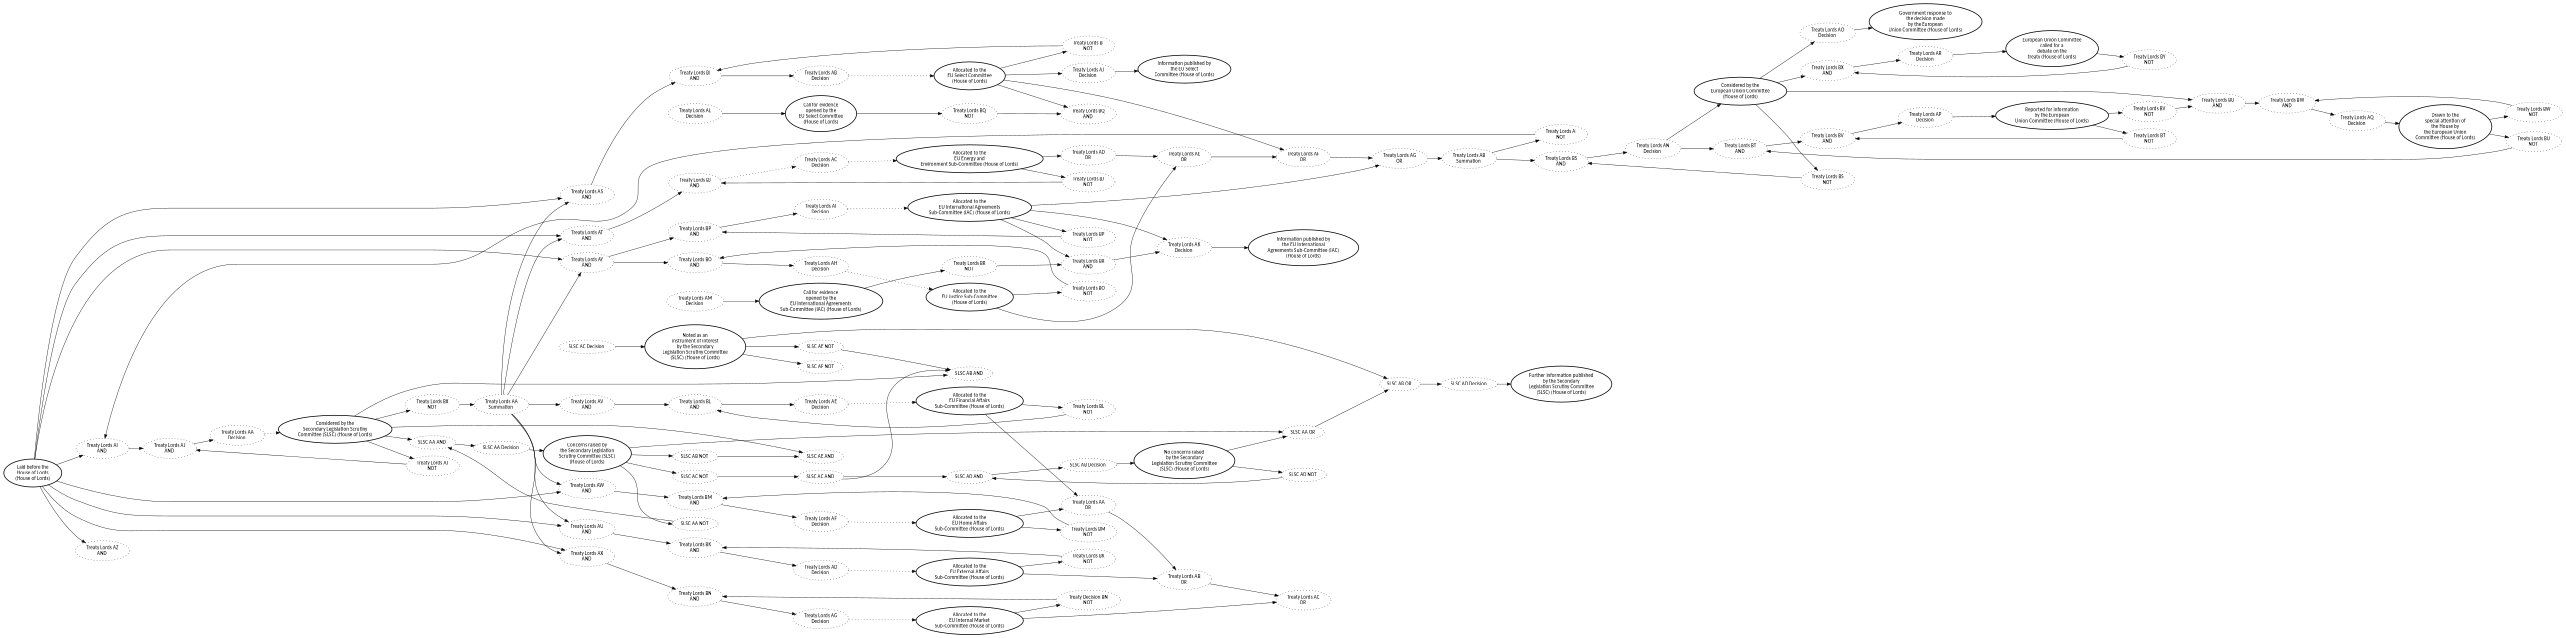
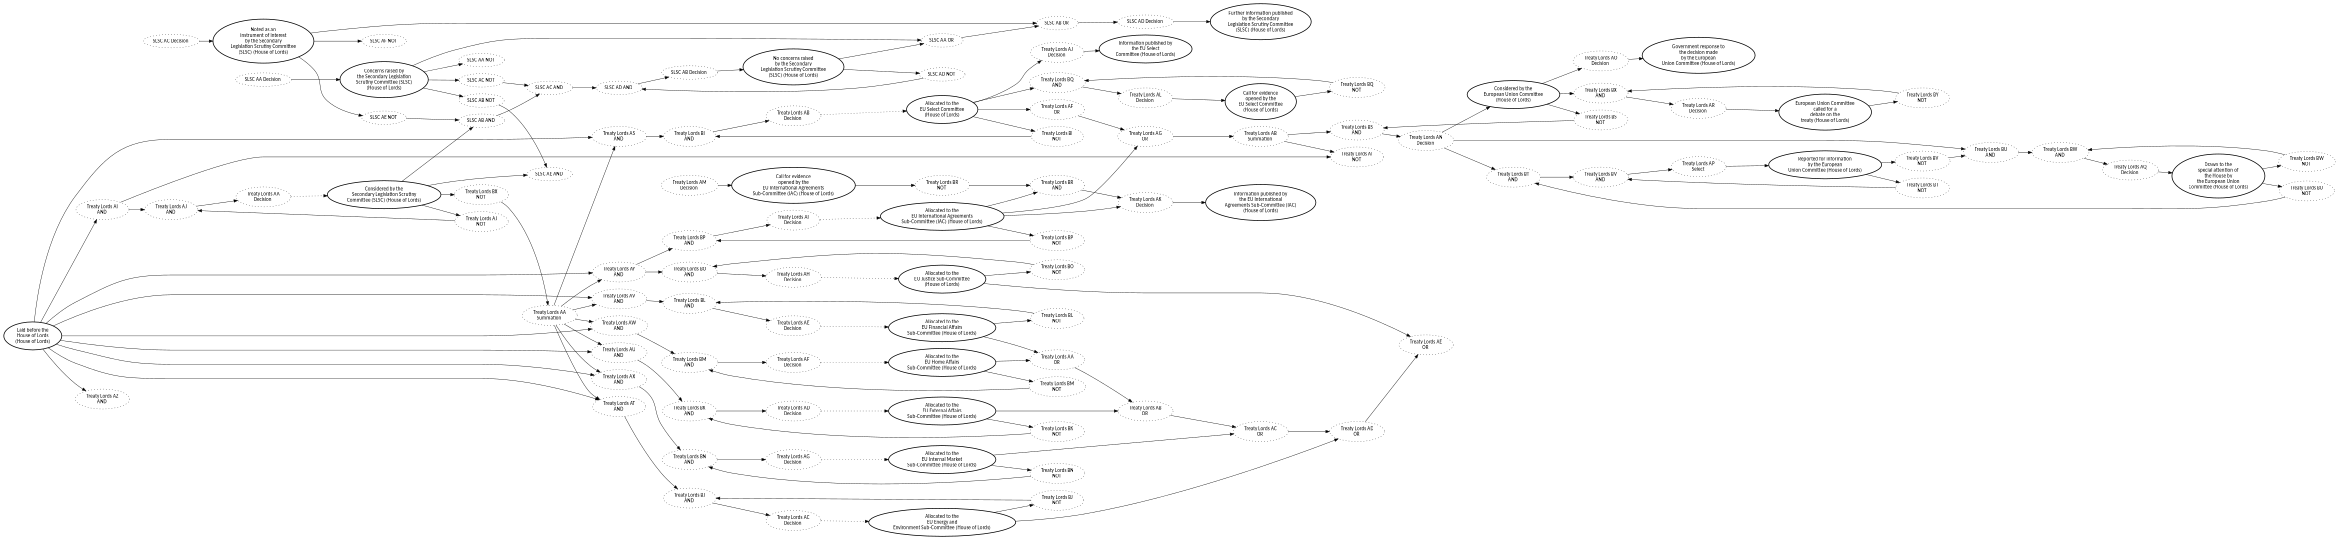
none -> (1100, 90)
(1988, 91) -> (1708, 141)
(1926, 117) -> (1699, 167)
(749, 148) -> (720, 157)
(1242, 157) -> none
(756, 173) -> (739, 509)
none -> (318, 295)
(888, 421) -> (517, 107)
none -> (1307, 432)
(433, 442) -> none
(1089, 600) -> (1057, 473)
